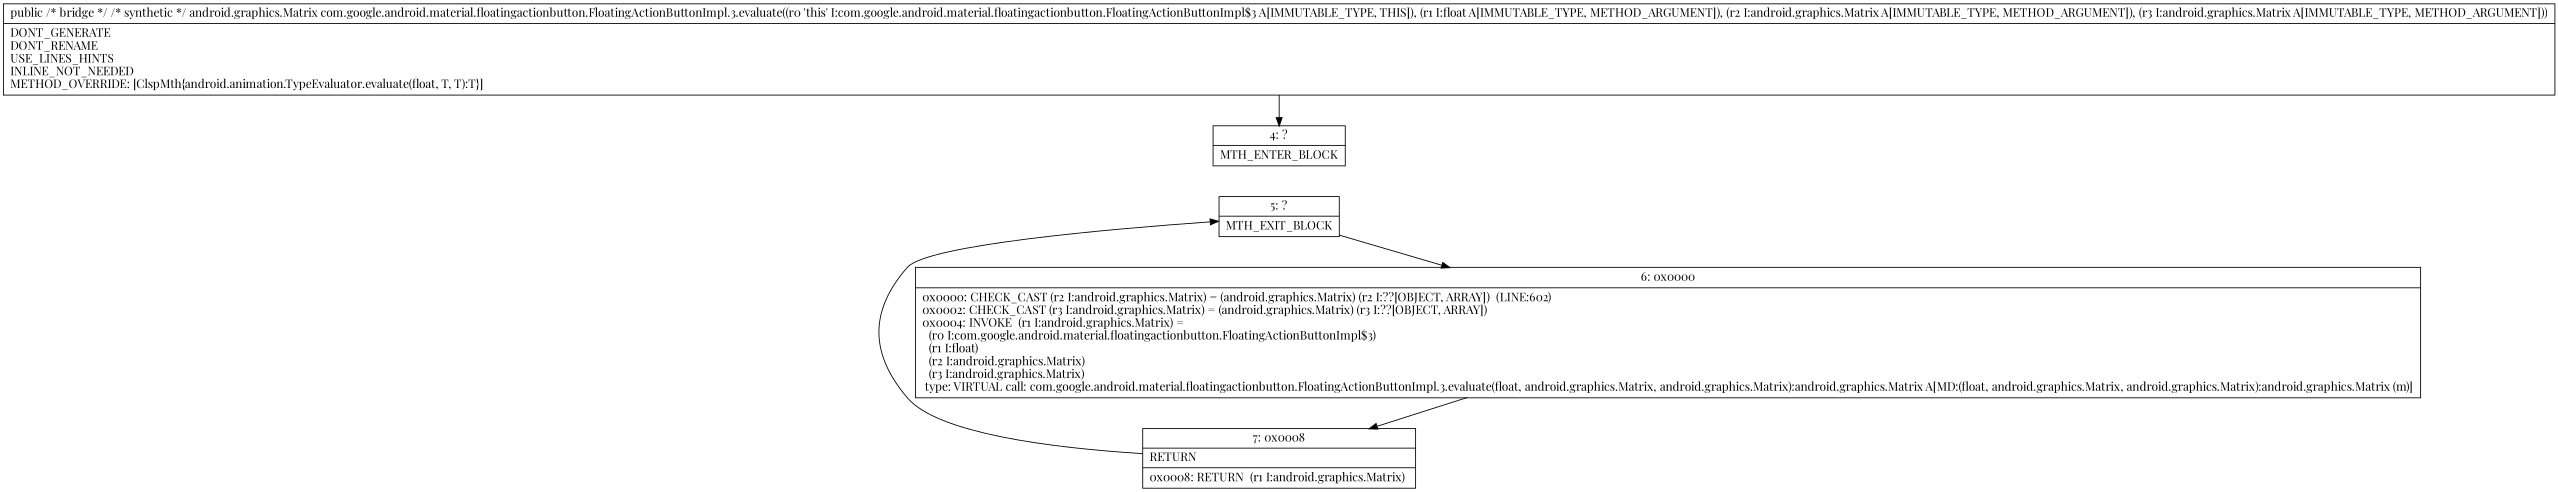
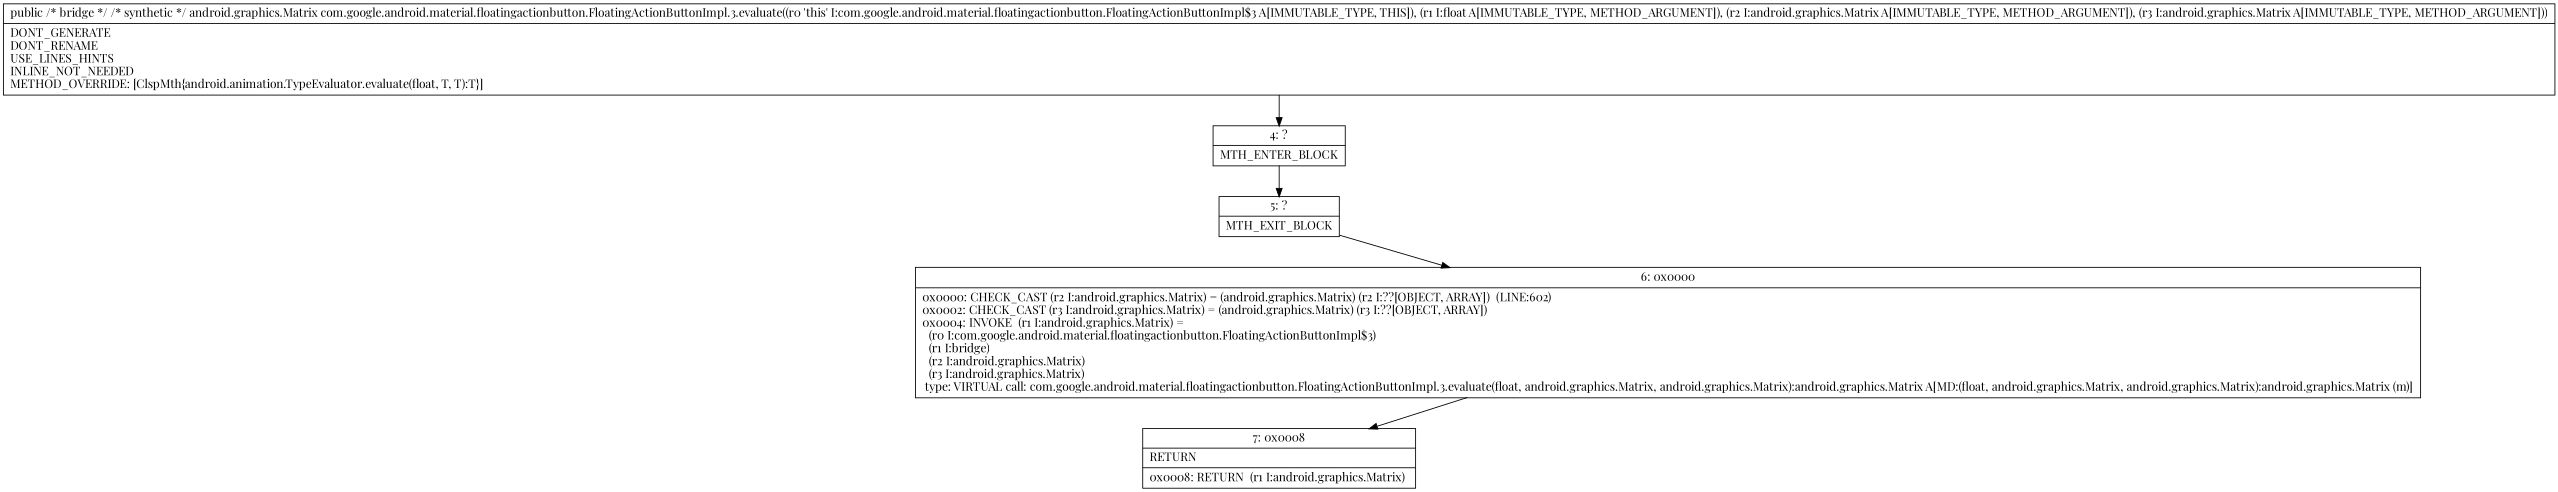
(885, 302) -> (1279, 177)
(950, 349) -> (956, 349)
